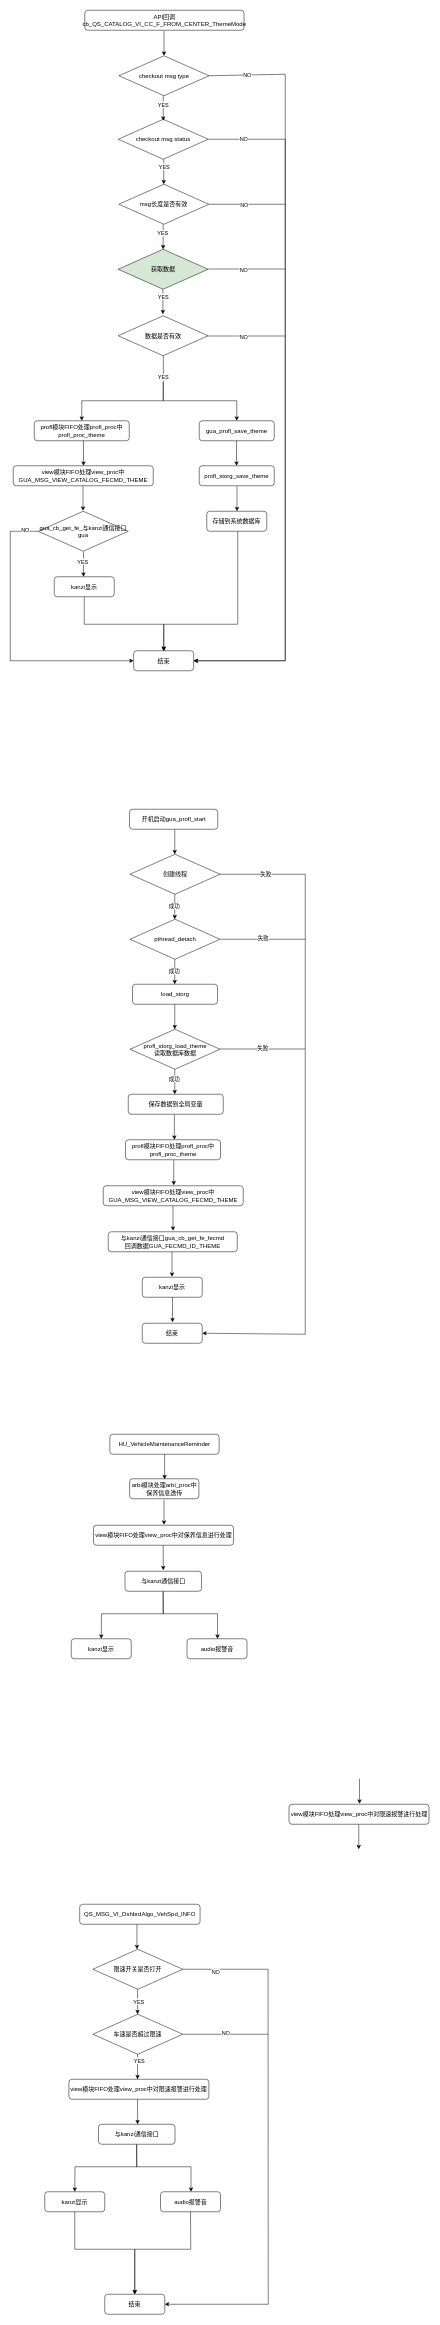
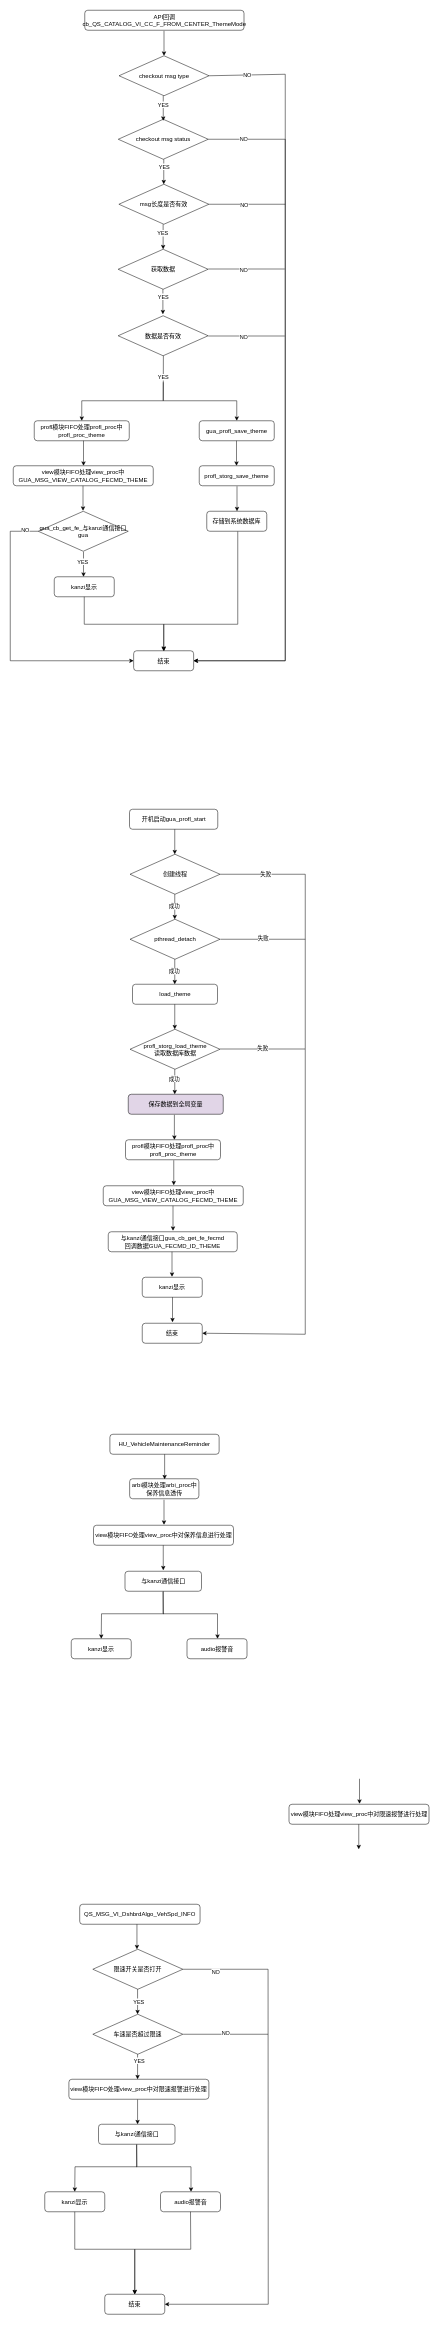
(163, 269) -> (163, 269)
(175, 994) -> (175, 994)
(176, 1104) -> (176, 1104)
